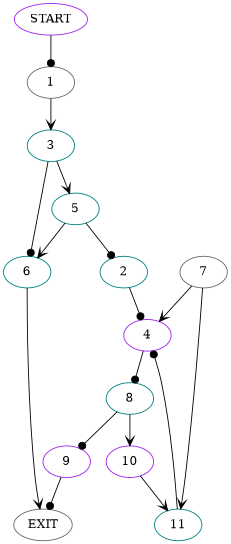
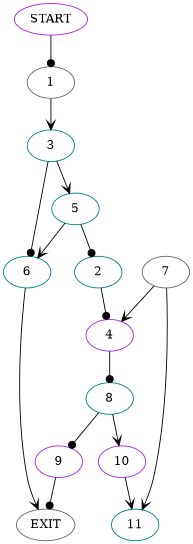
(170, 433) -> none
